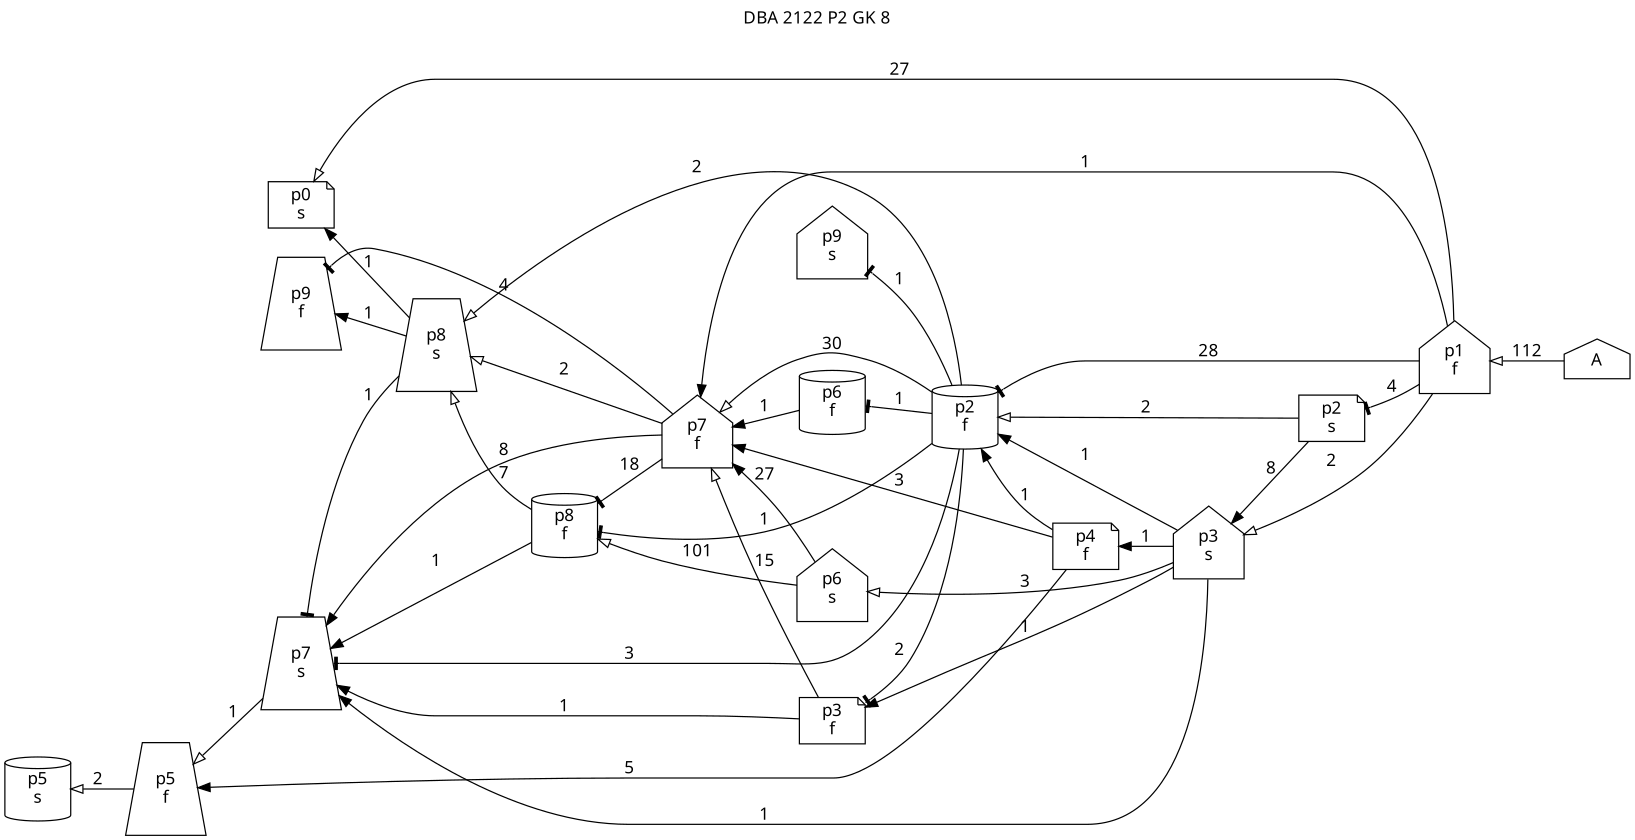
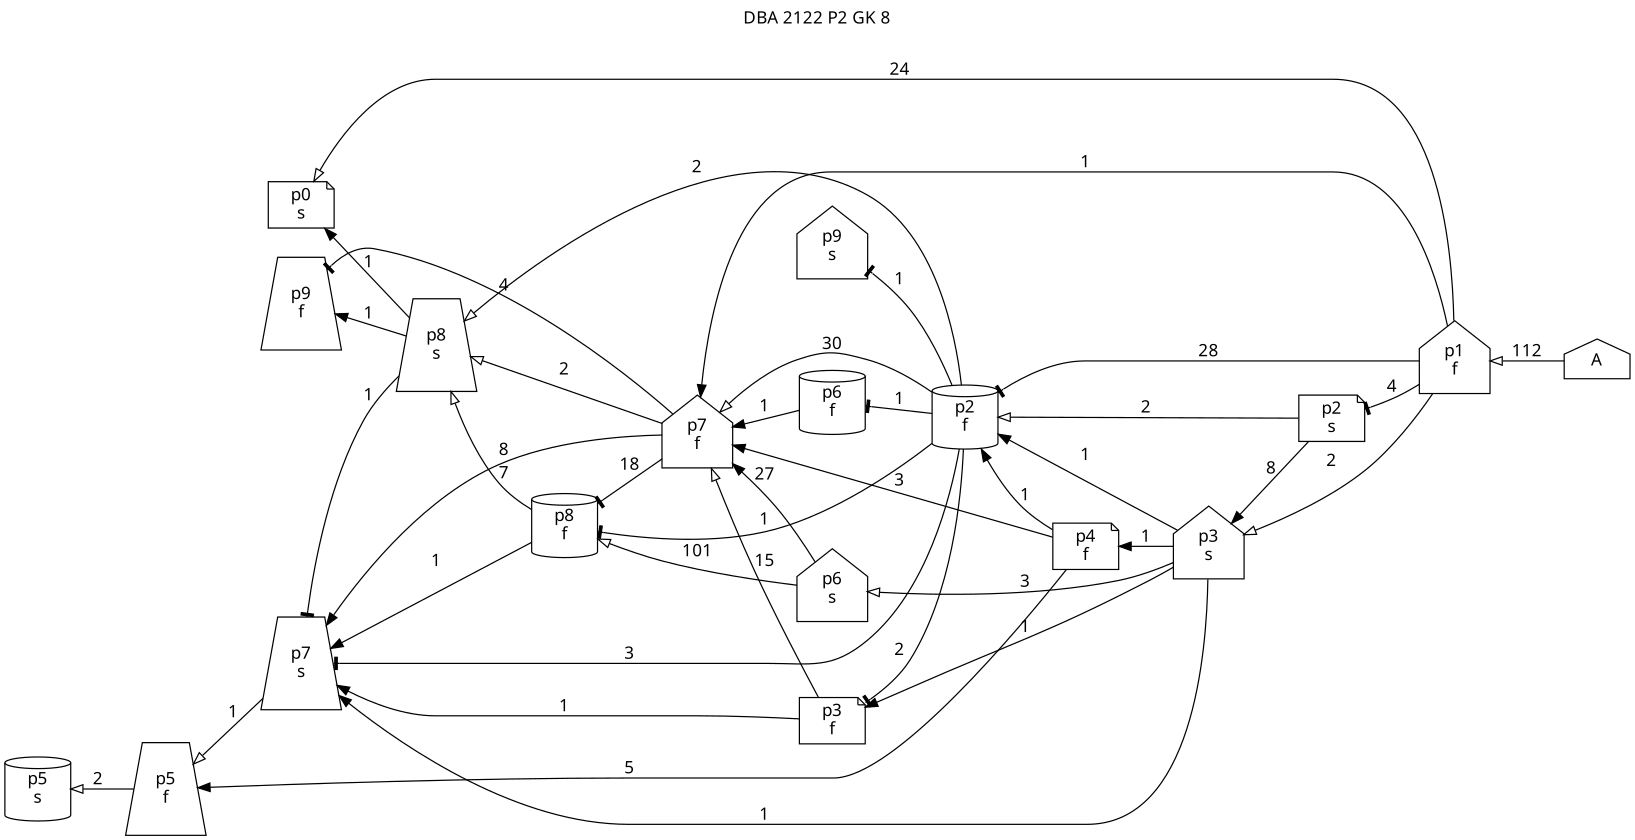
(900, 70) -> (900, 70)
